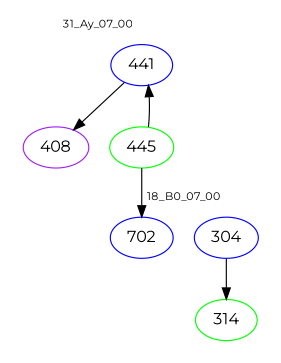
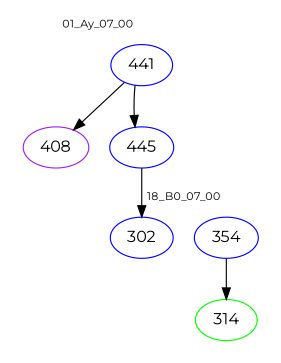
(98, 25) -> (98, 25)
(149, 112) -> (134, 100)
(142, 147) -> (142, 147)
(142, 238) -> (142, 238)
(226, 238) -> (226, 238)
